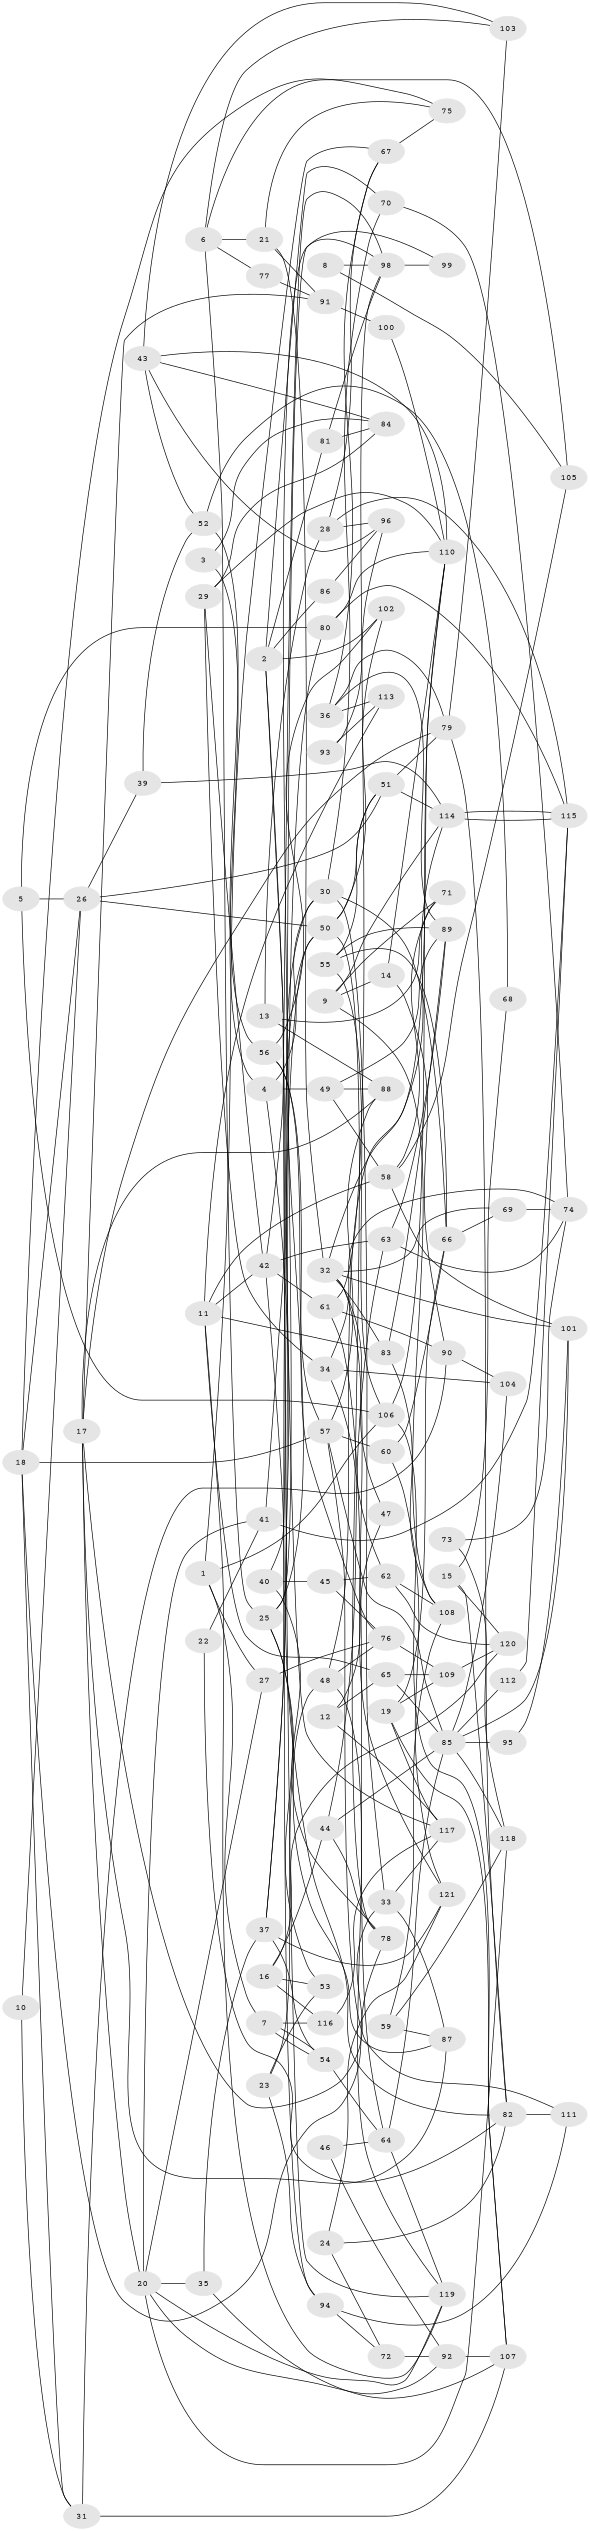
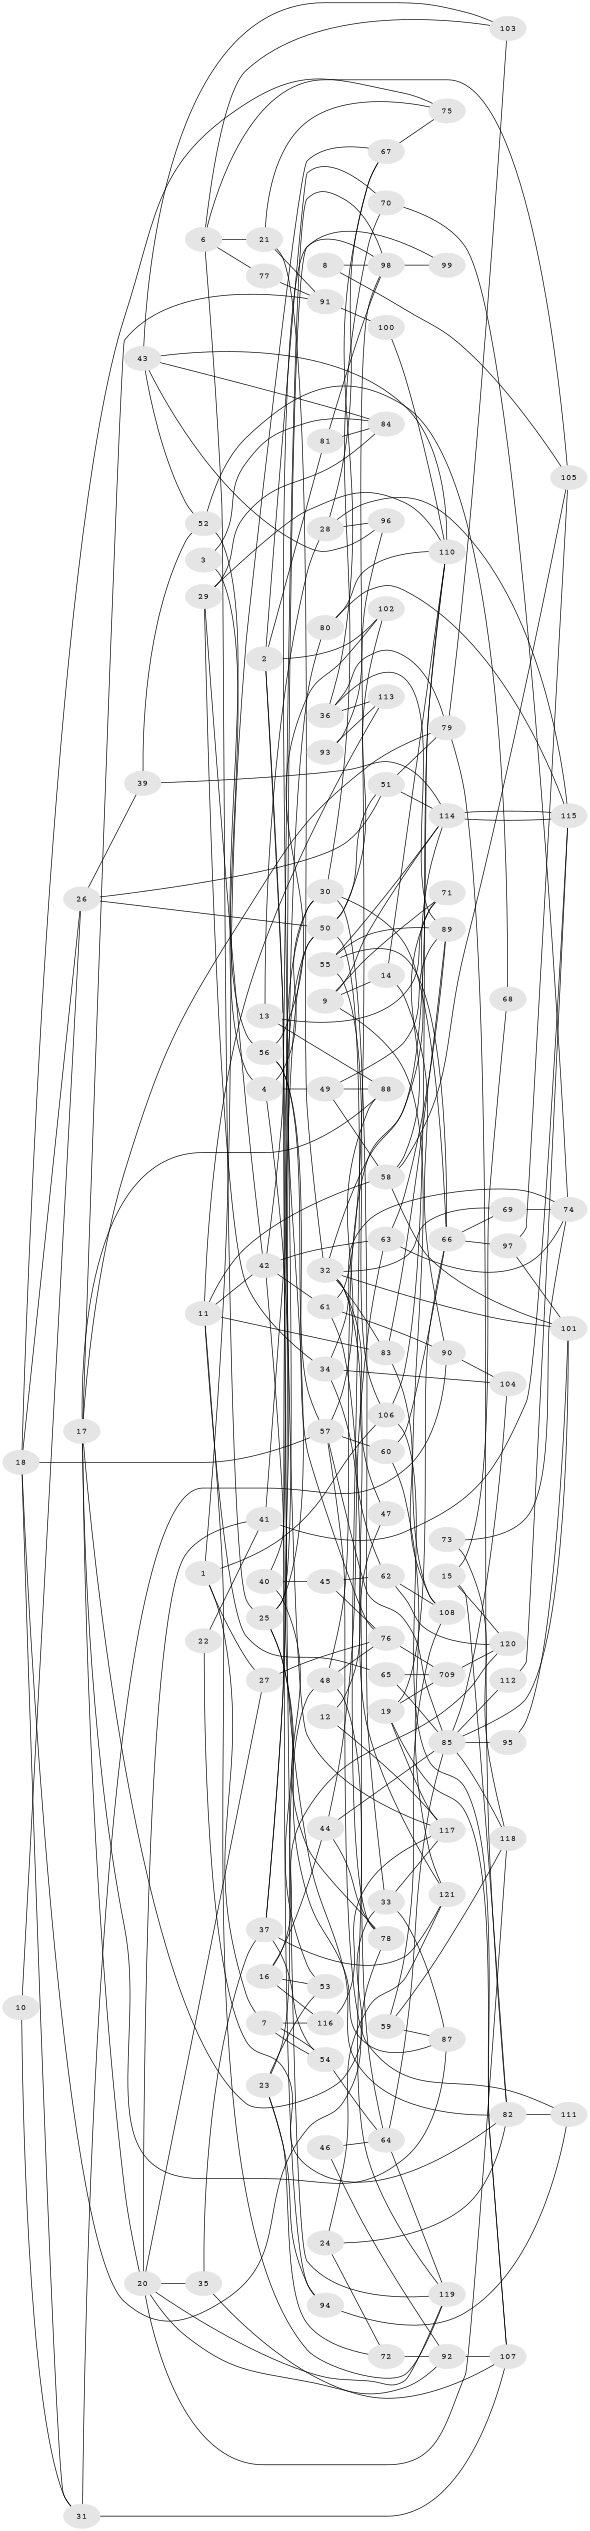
(325, 591) -> none
(357, 888) -> (386, 895)
(21, 899) -> none
none -> (508, 1246)
(447, 1675) -> (447, 1675)
(357, 1695) -> none
(356, 2331) -> (290, 2245)
